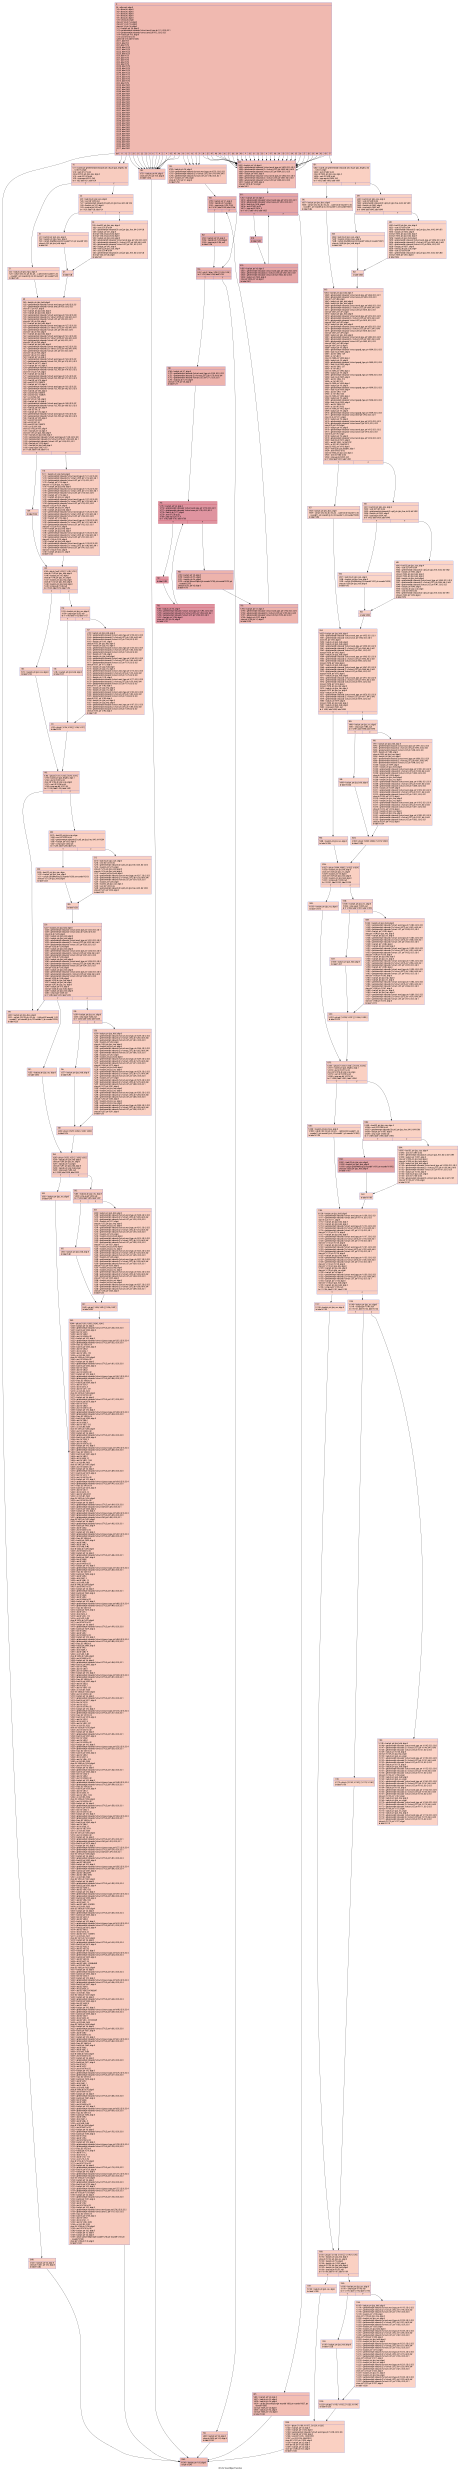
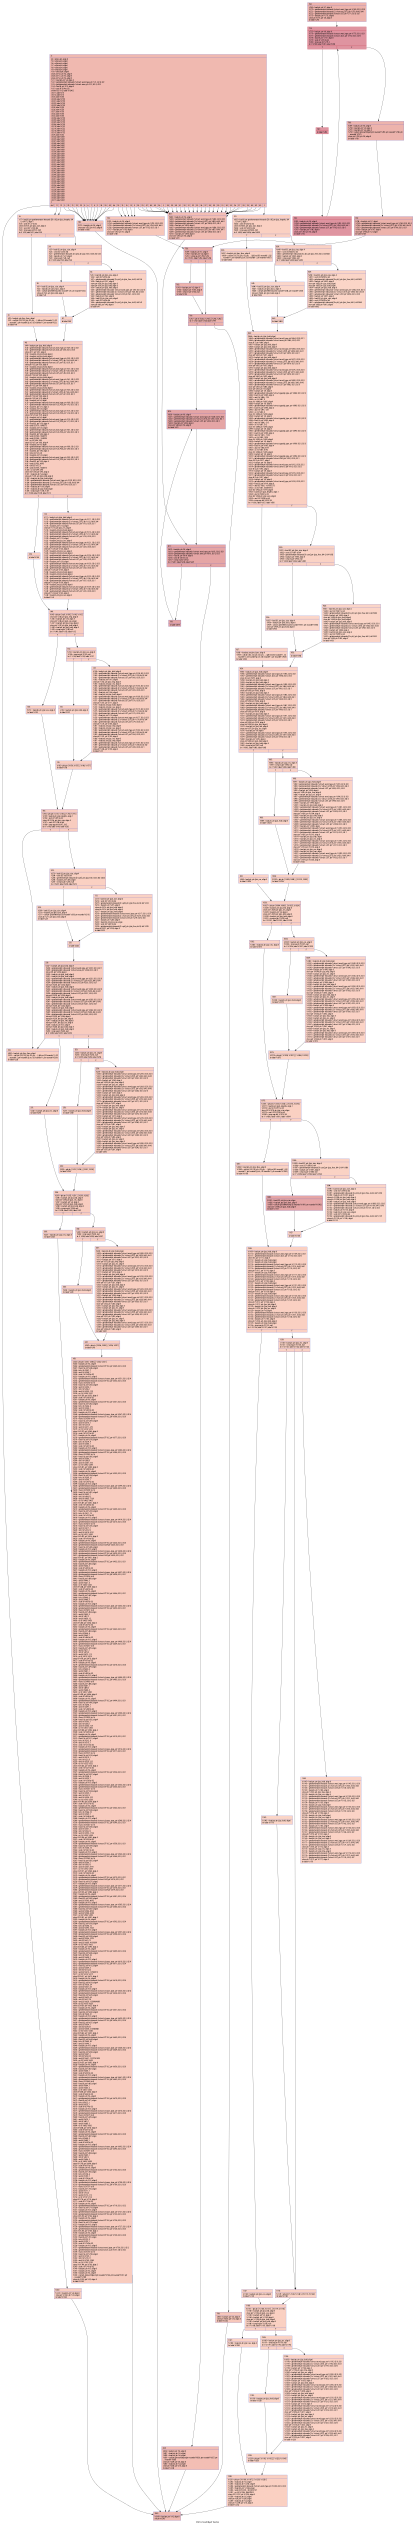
(203, 322) -> (197, 367)
none -> (277, 1820)
